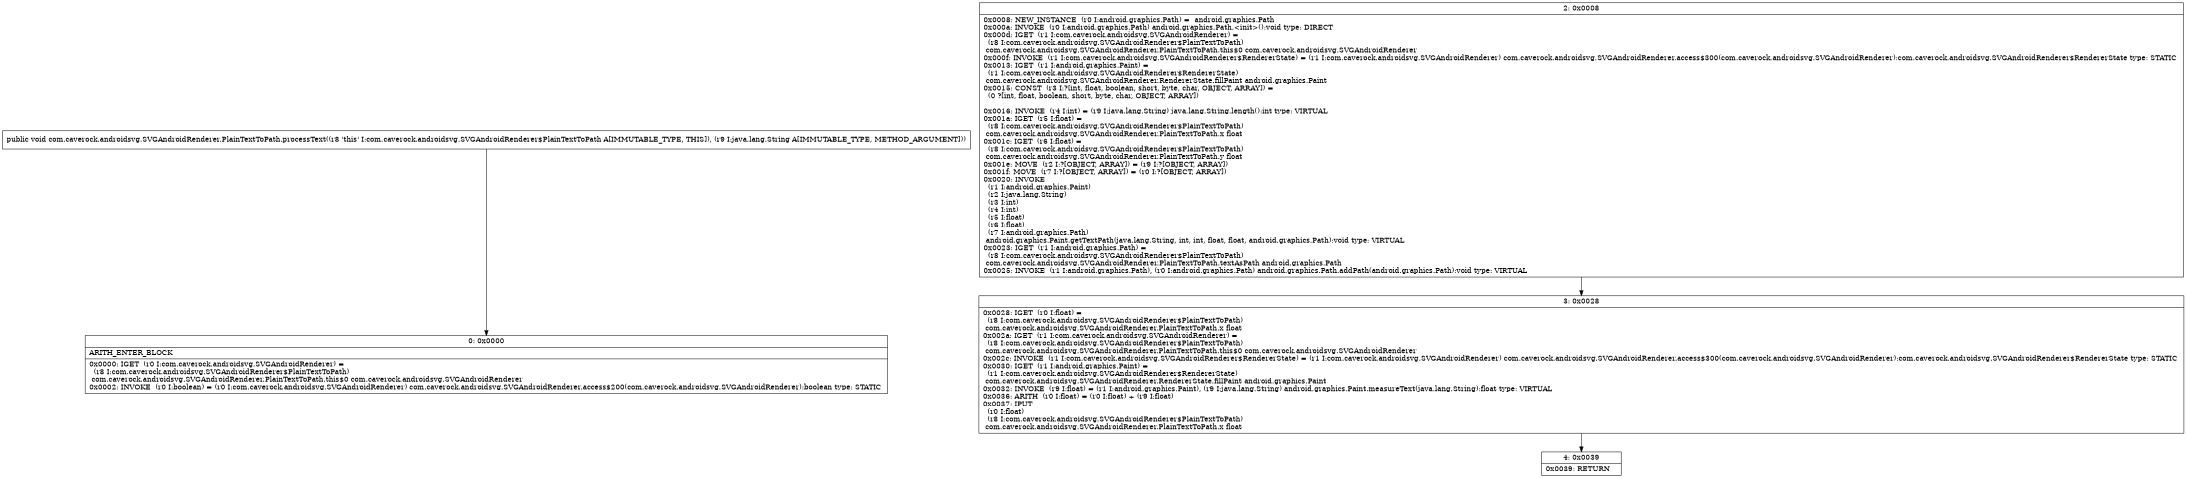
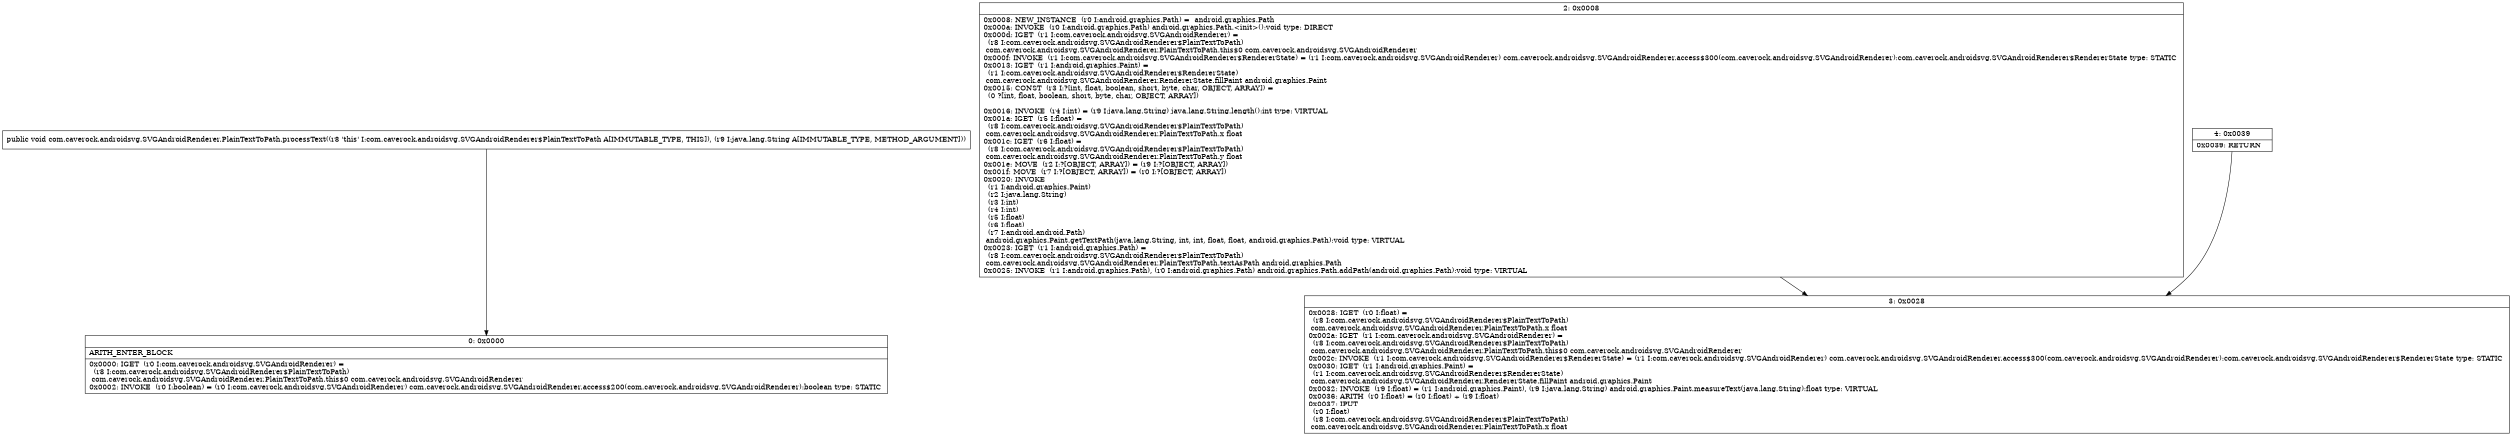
(1036, 233) -> (1034, 233)
(1581, 440) -> (2217, 229)
